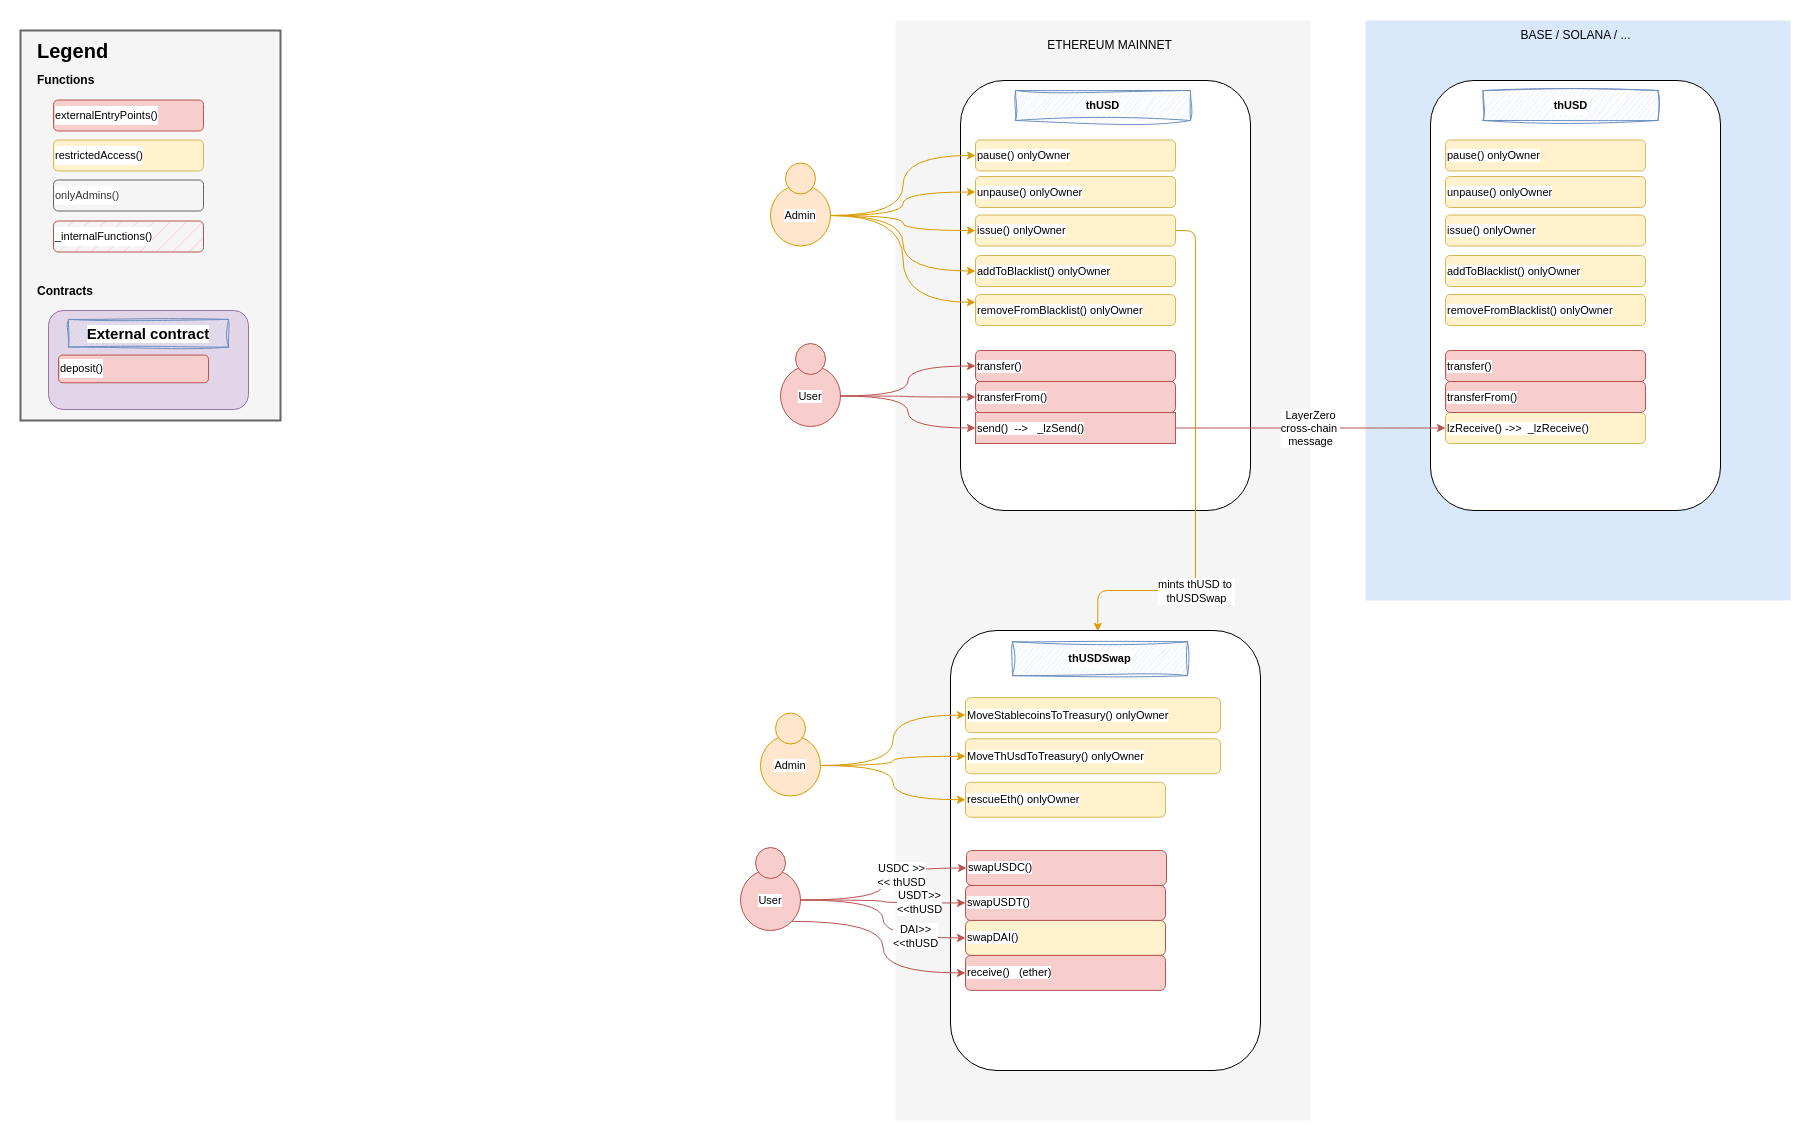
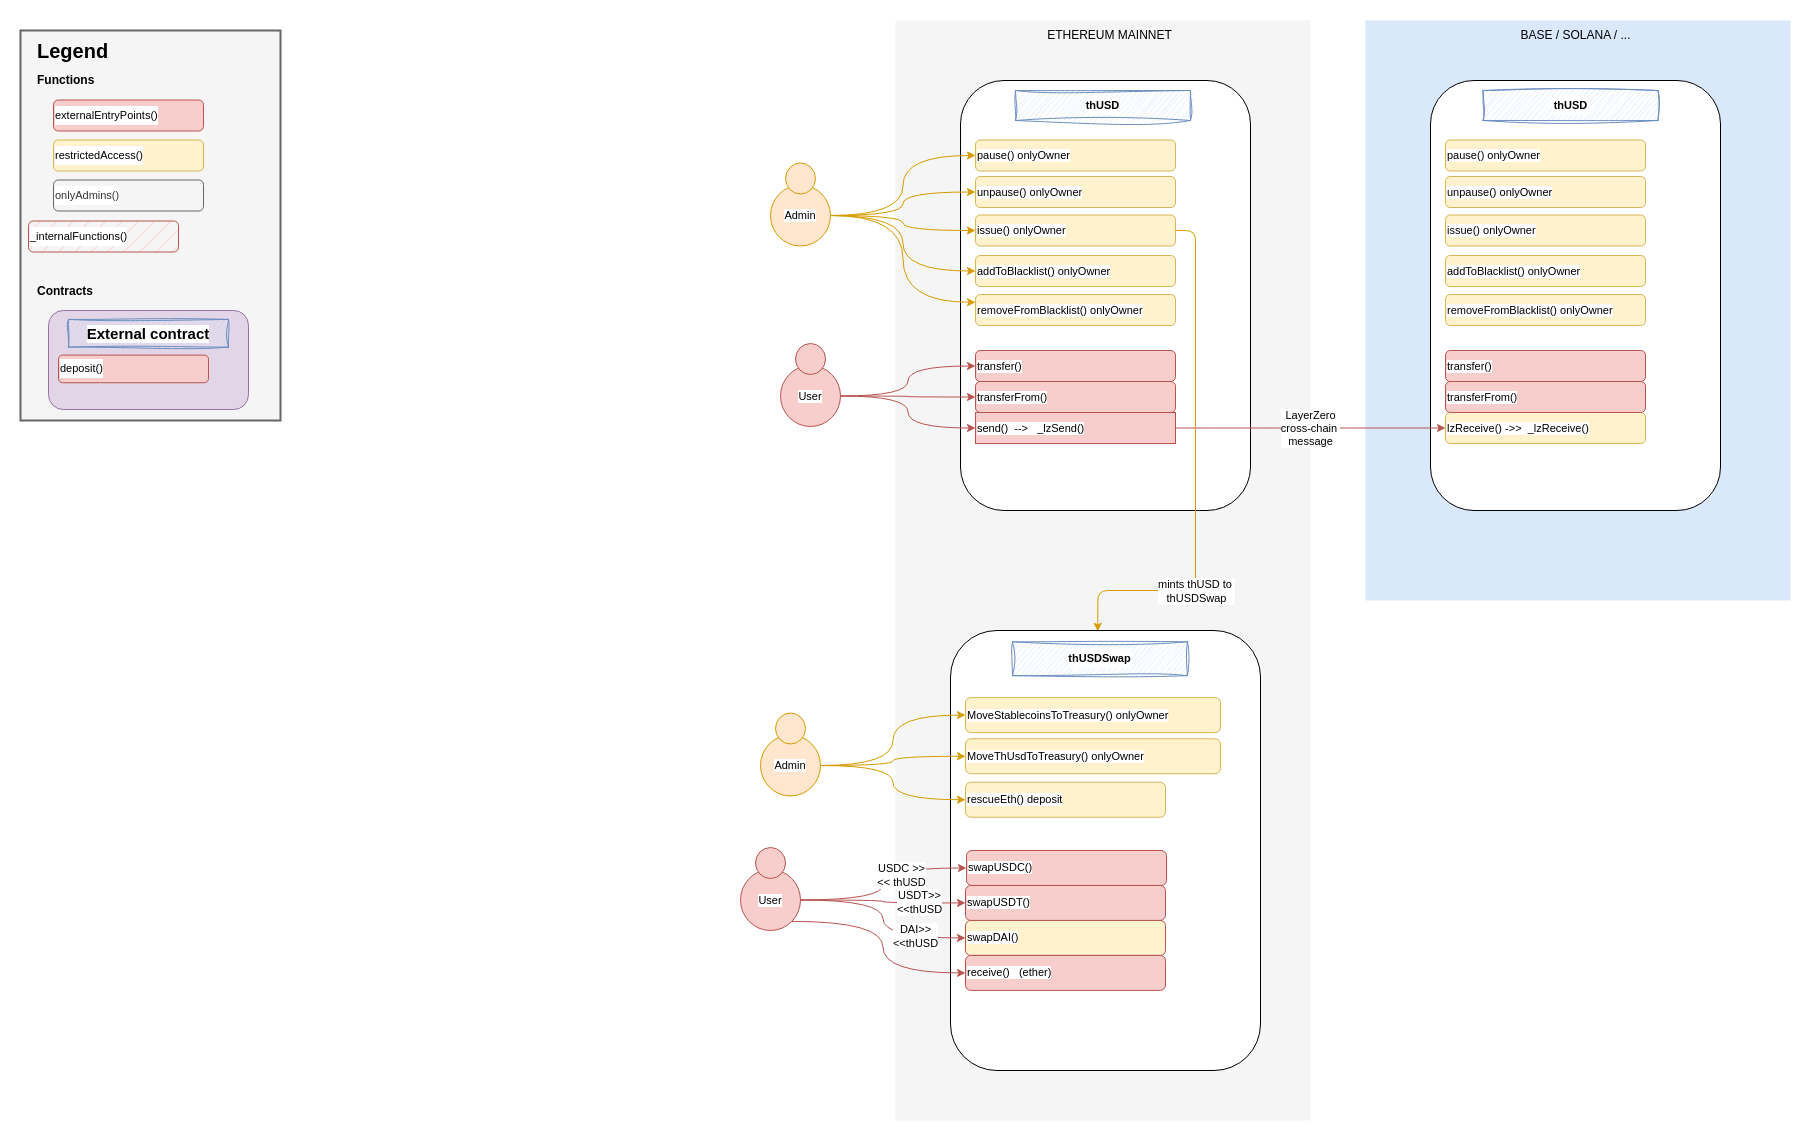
(1110, 46) -> (1110, 36)
(129, 237) -> (104, 237)
(1029, 800) -> (1023, 800)
